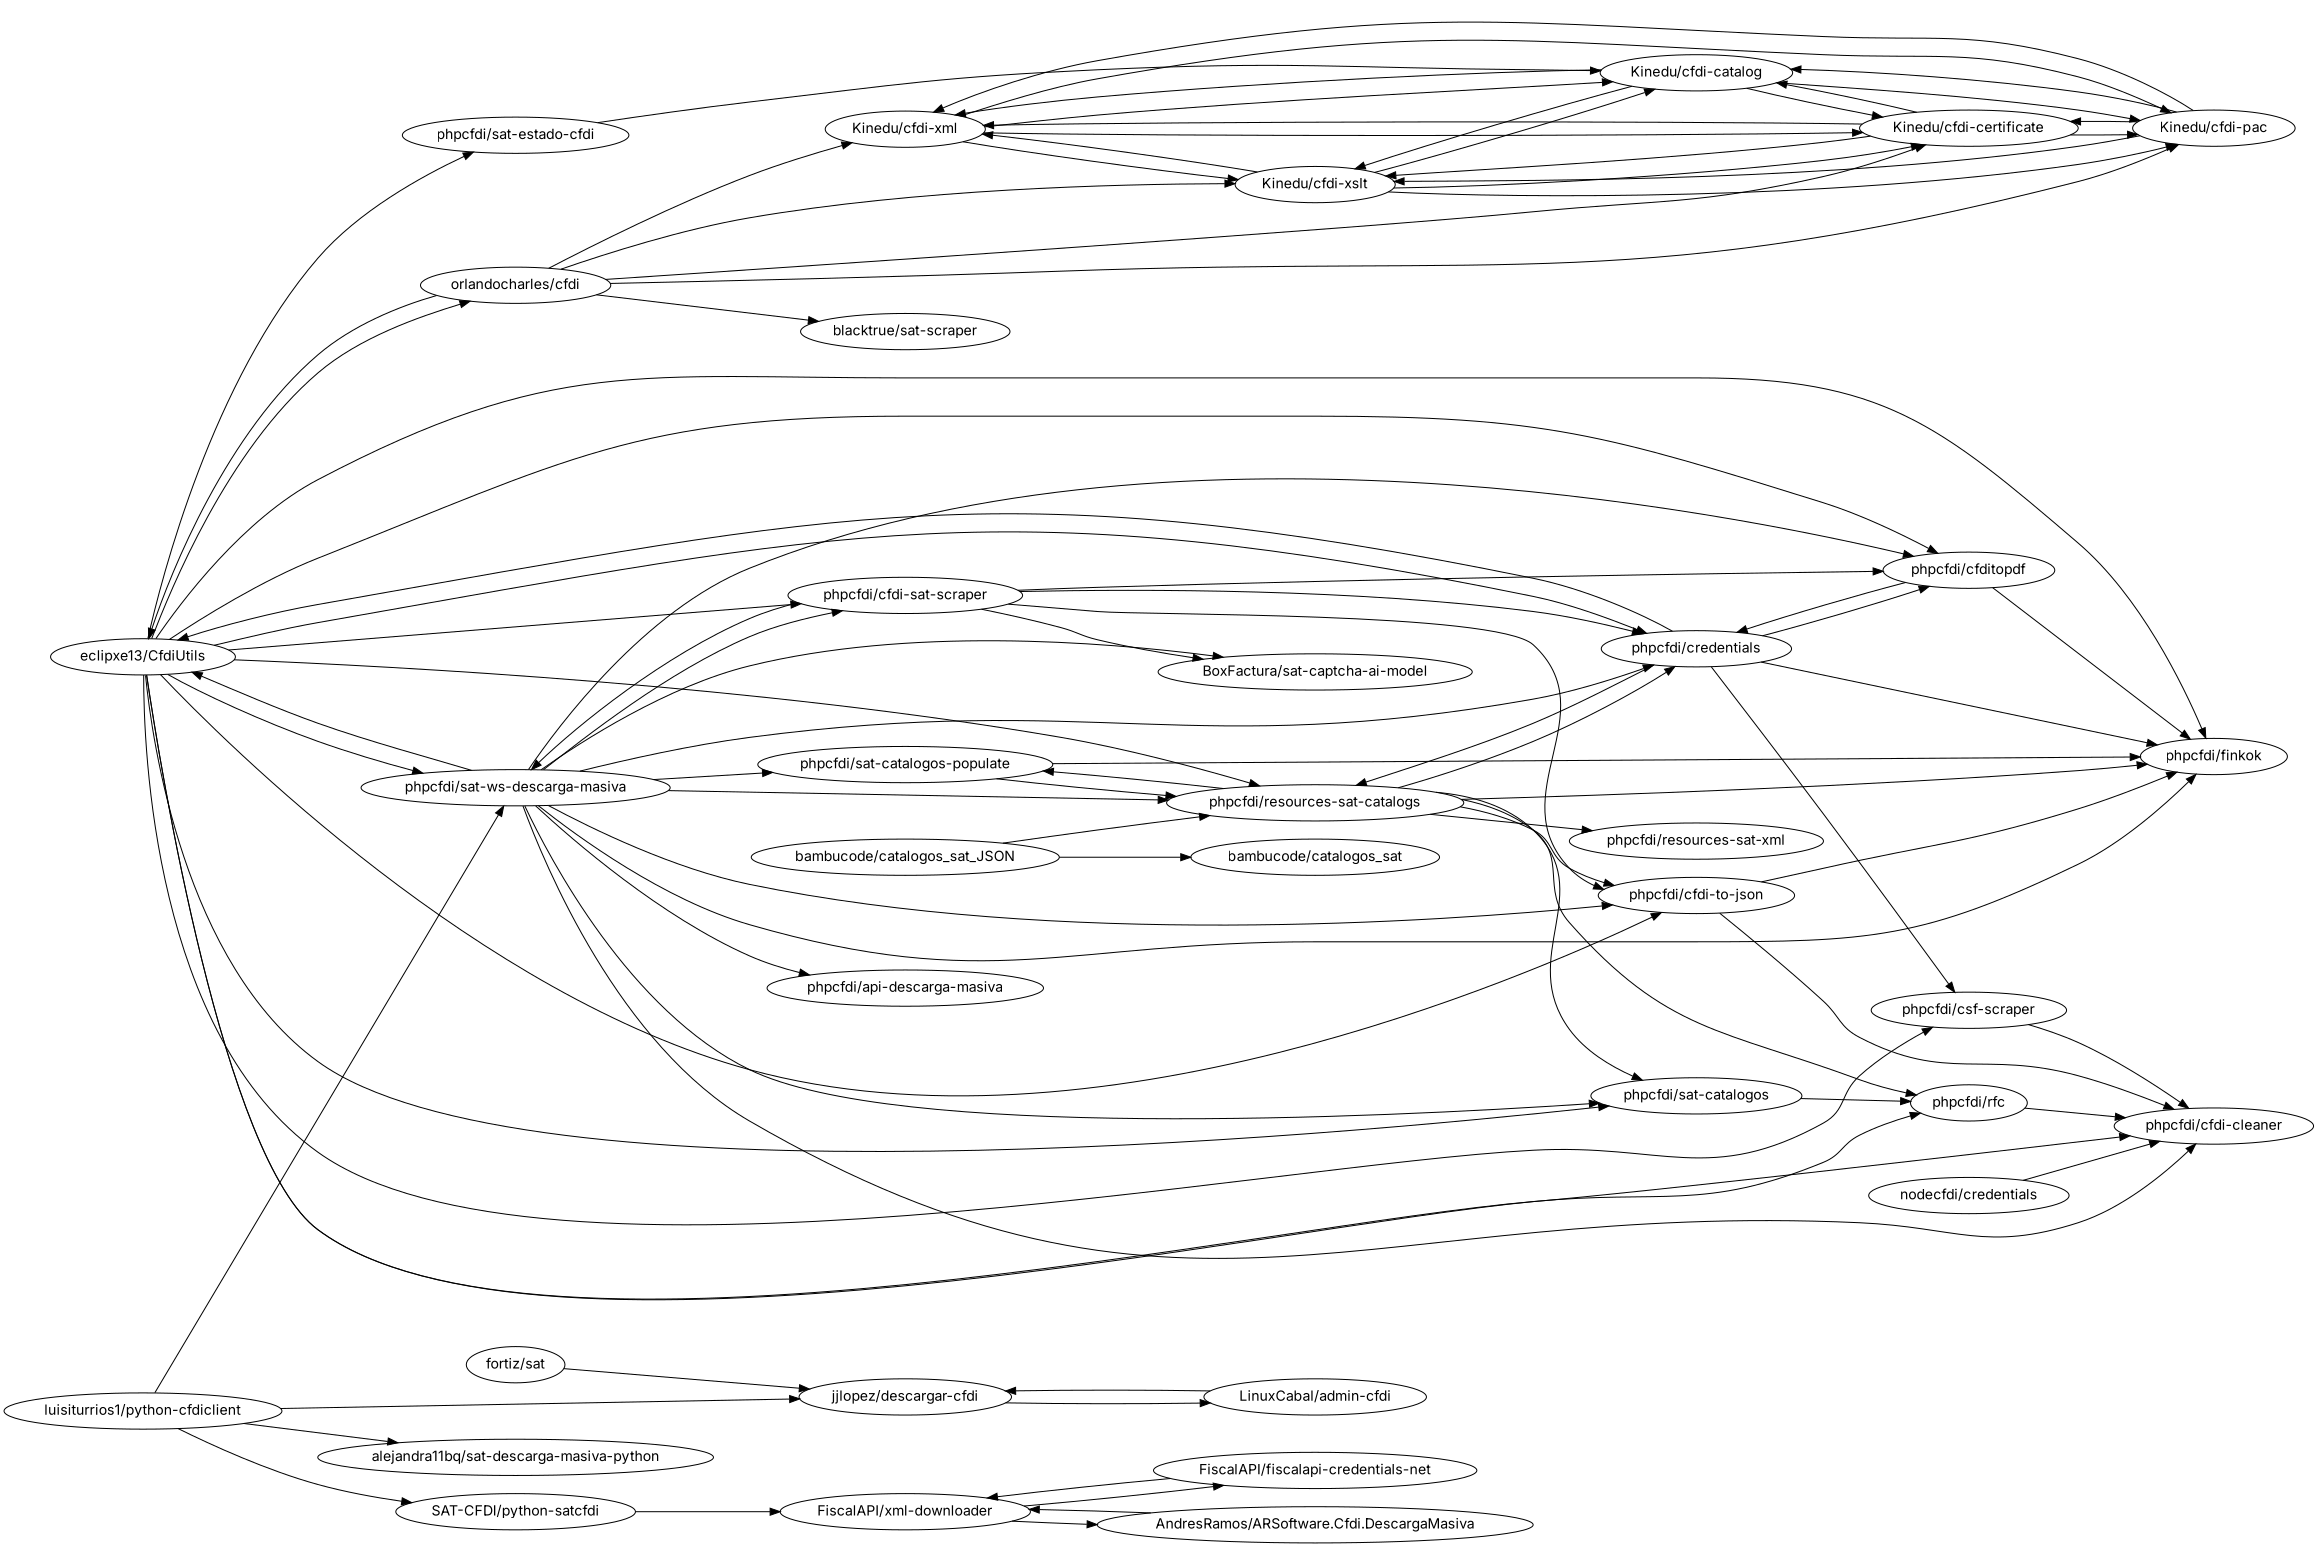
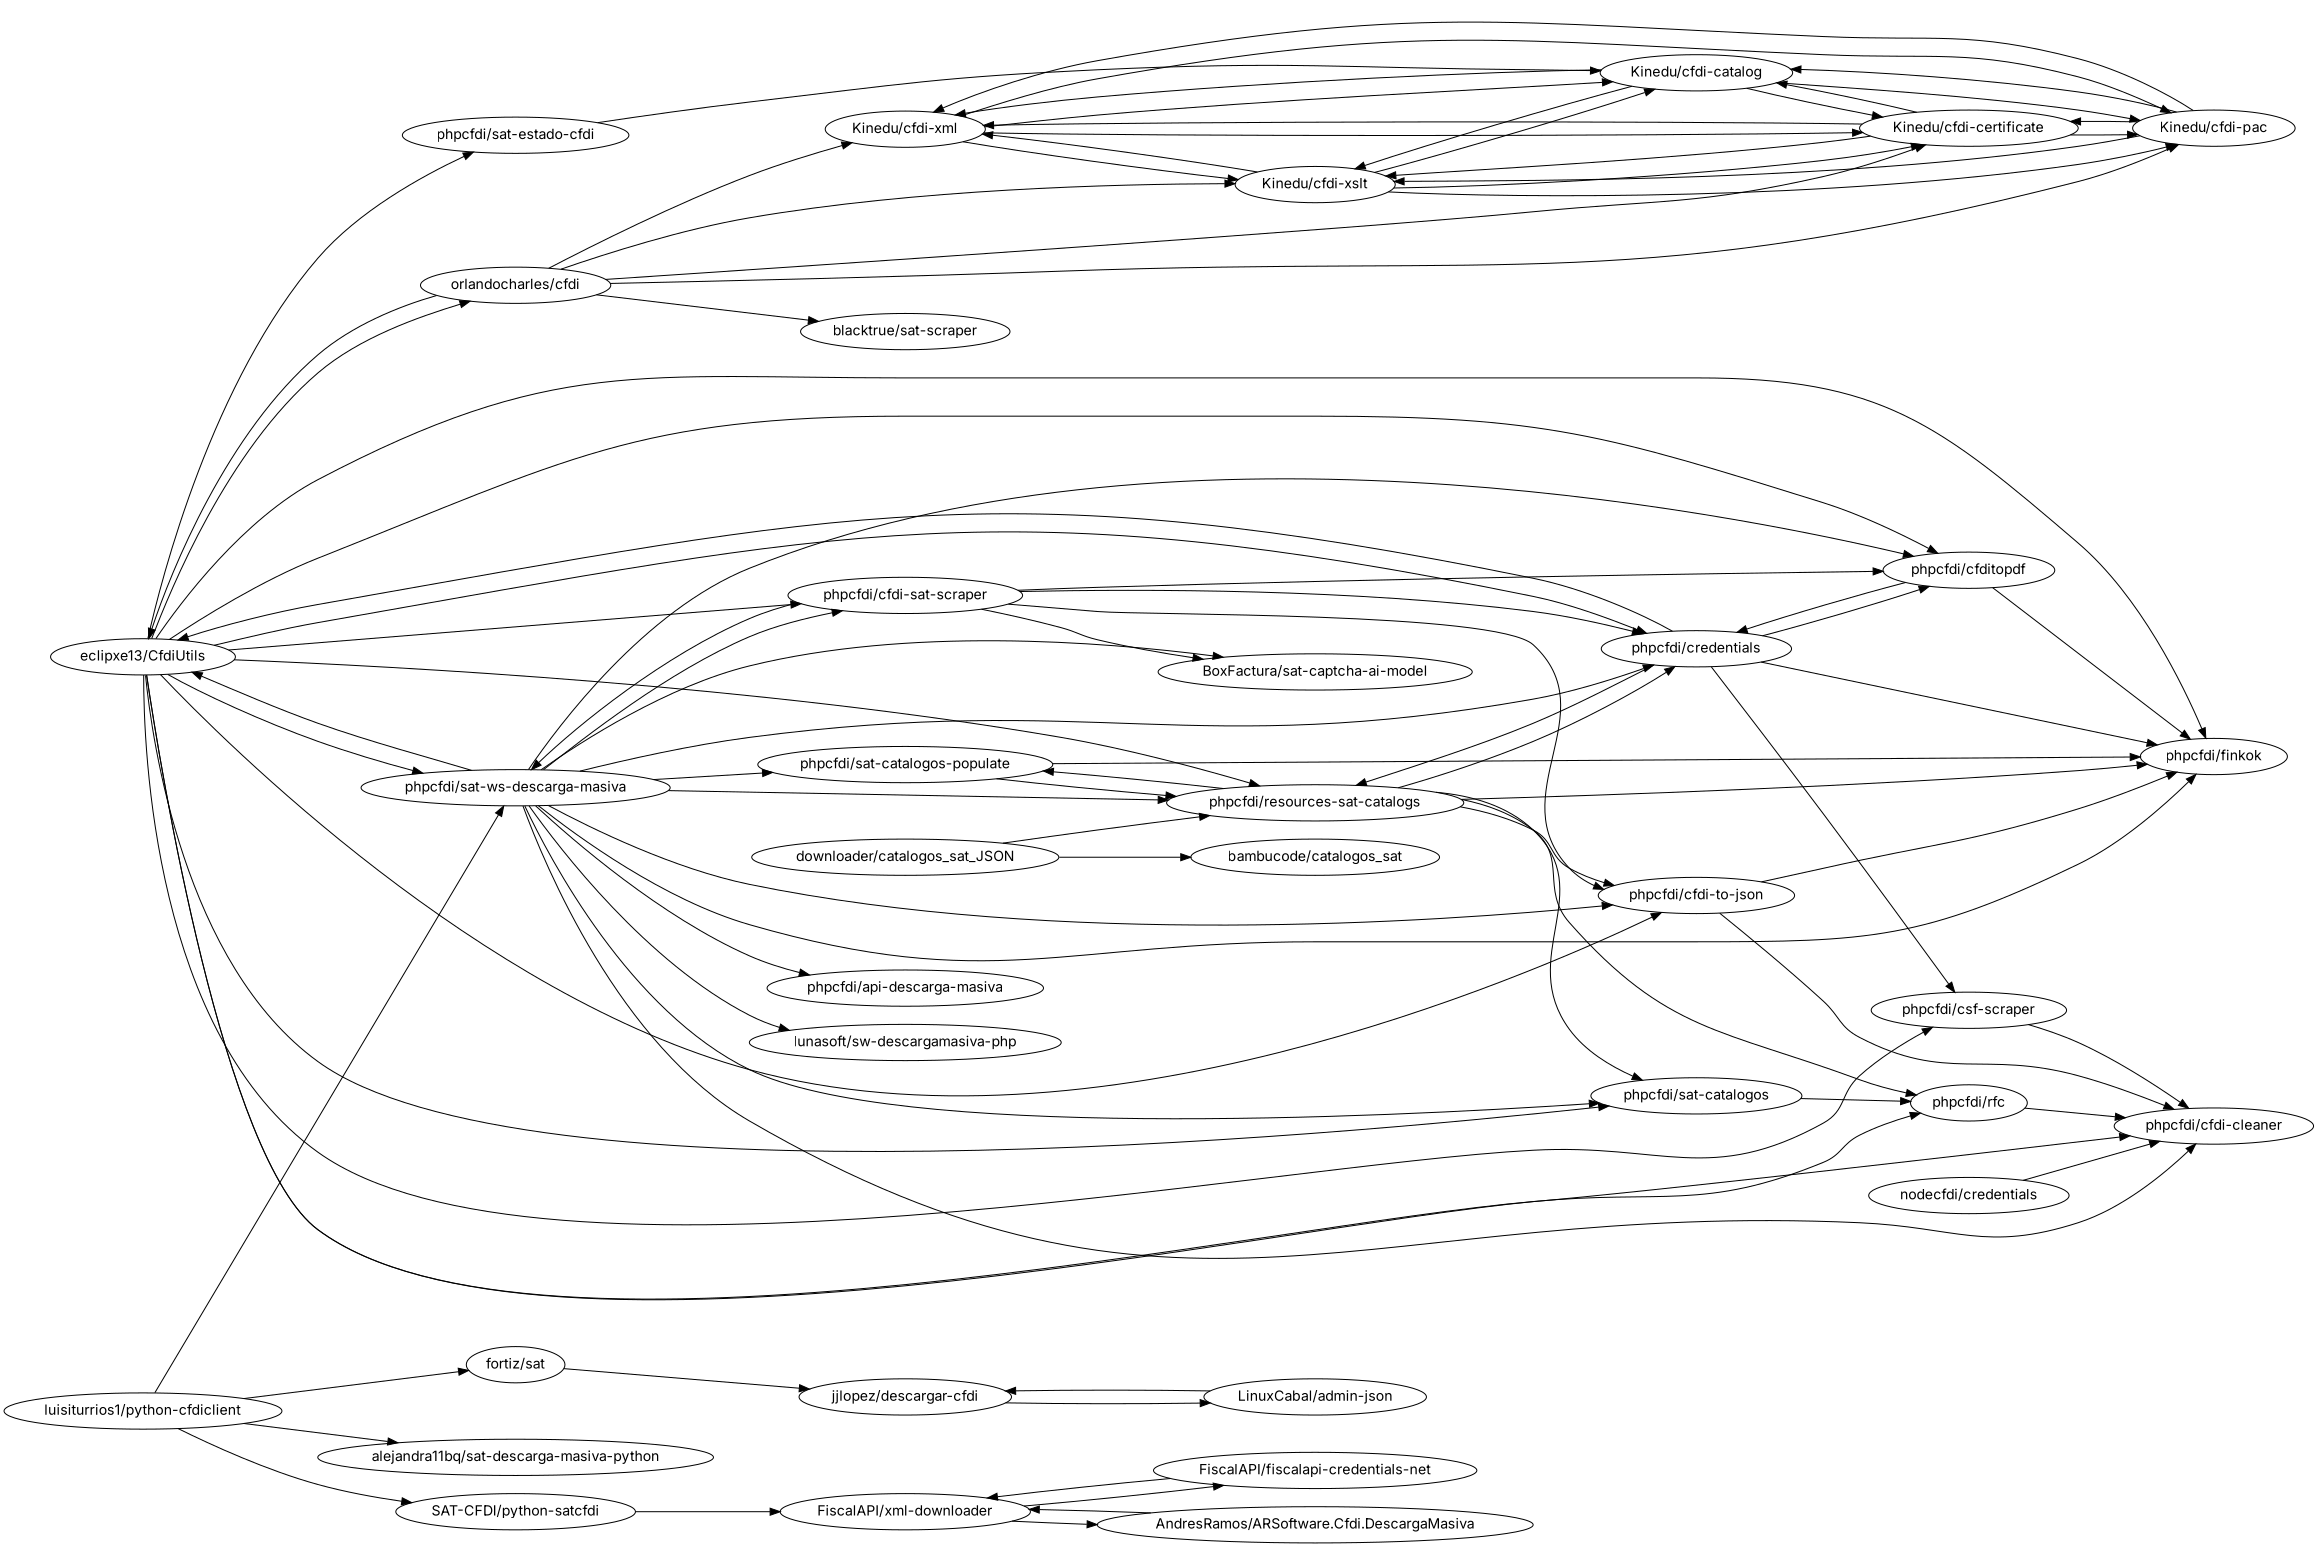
(1696, 841) -> none
(905, 857) -> (905, 857)
none -> (905, 1042)
(1315, 1397) -> (1315, 1397)
(535, 1404) -> (351, 1385)
